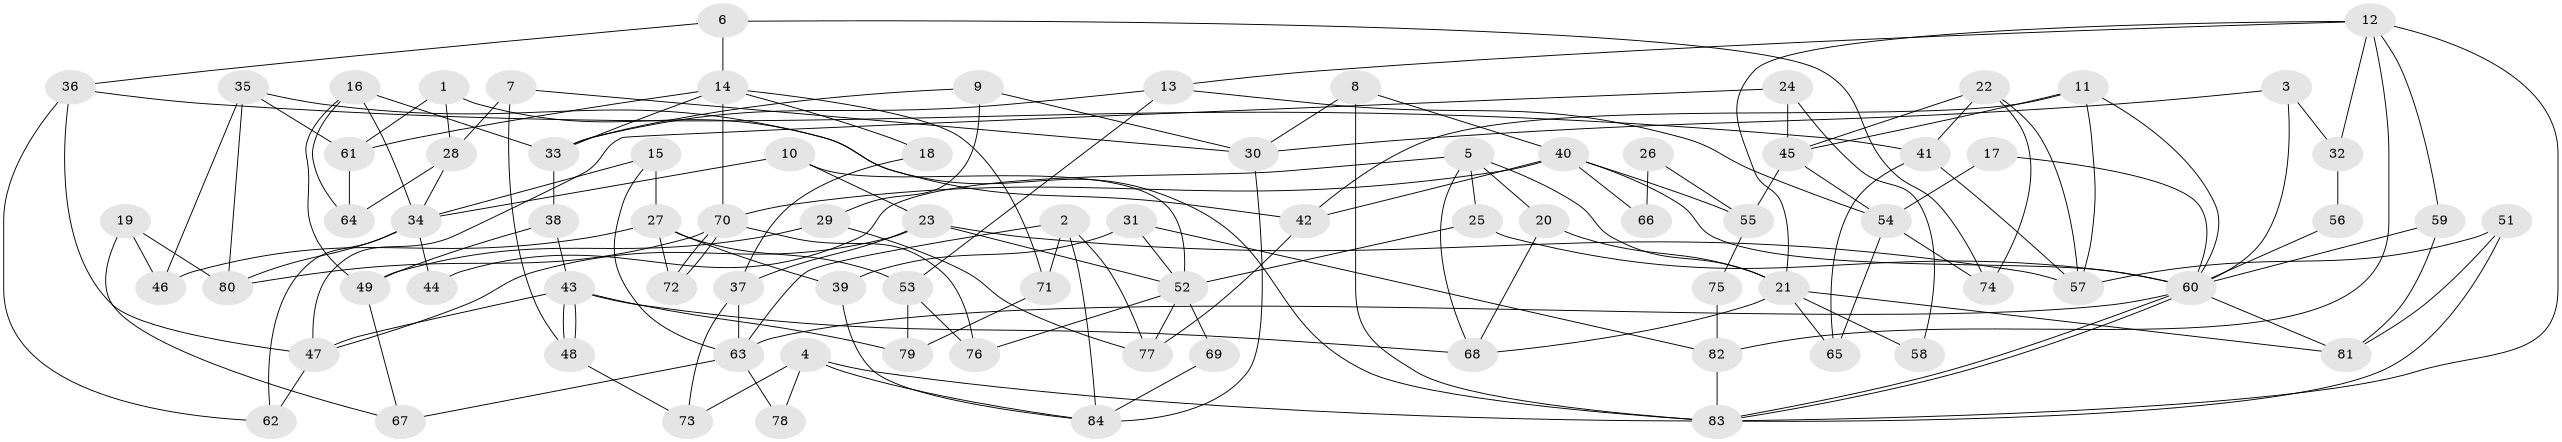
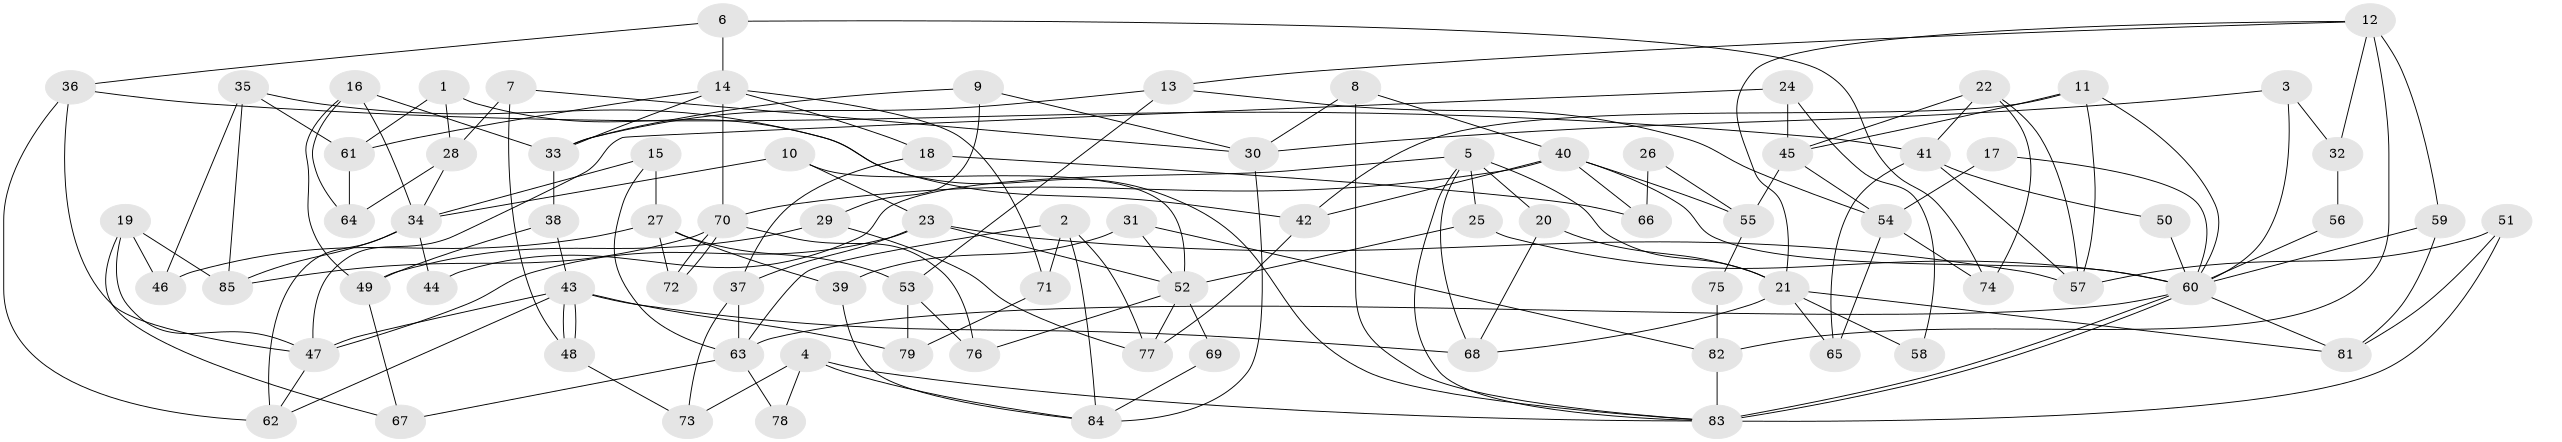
none -> (1289, 178)
none -> (2165, 221)
(228, 288) -> (228, 288)
none -> (215, 332)
none -> (420, 355)
(2379, 380) -> (1447, 378)
